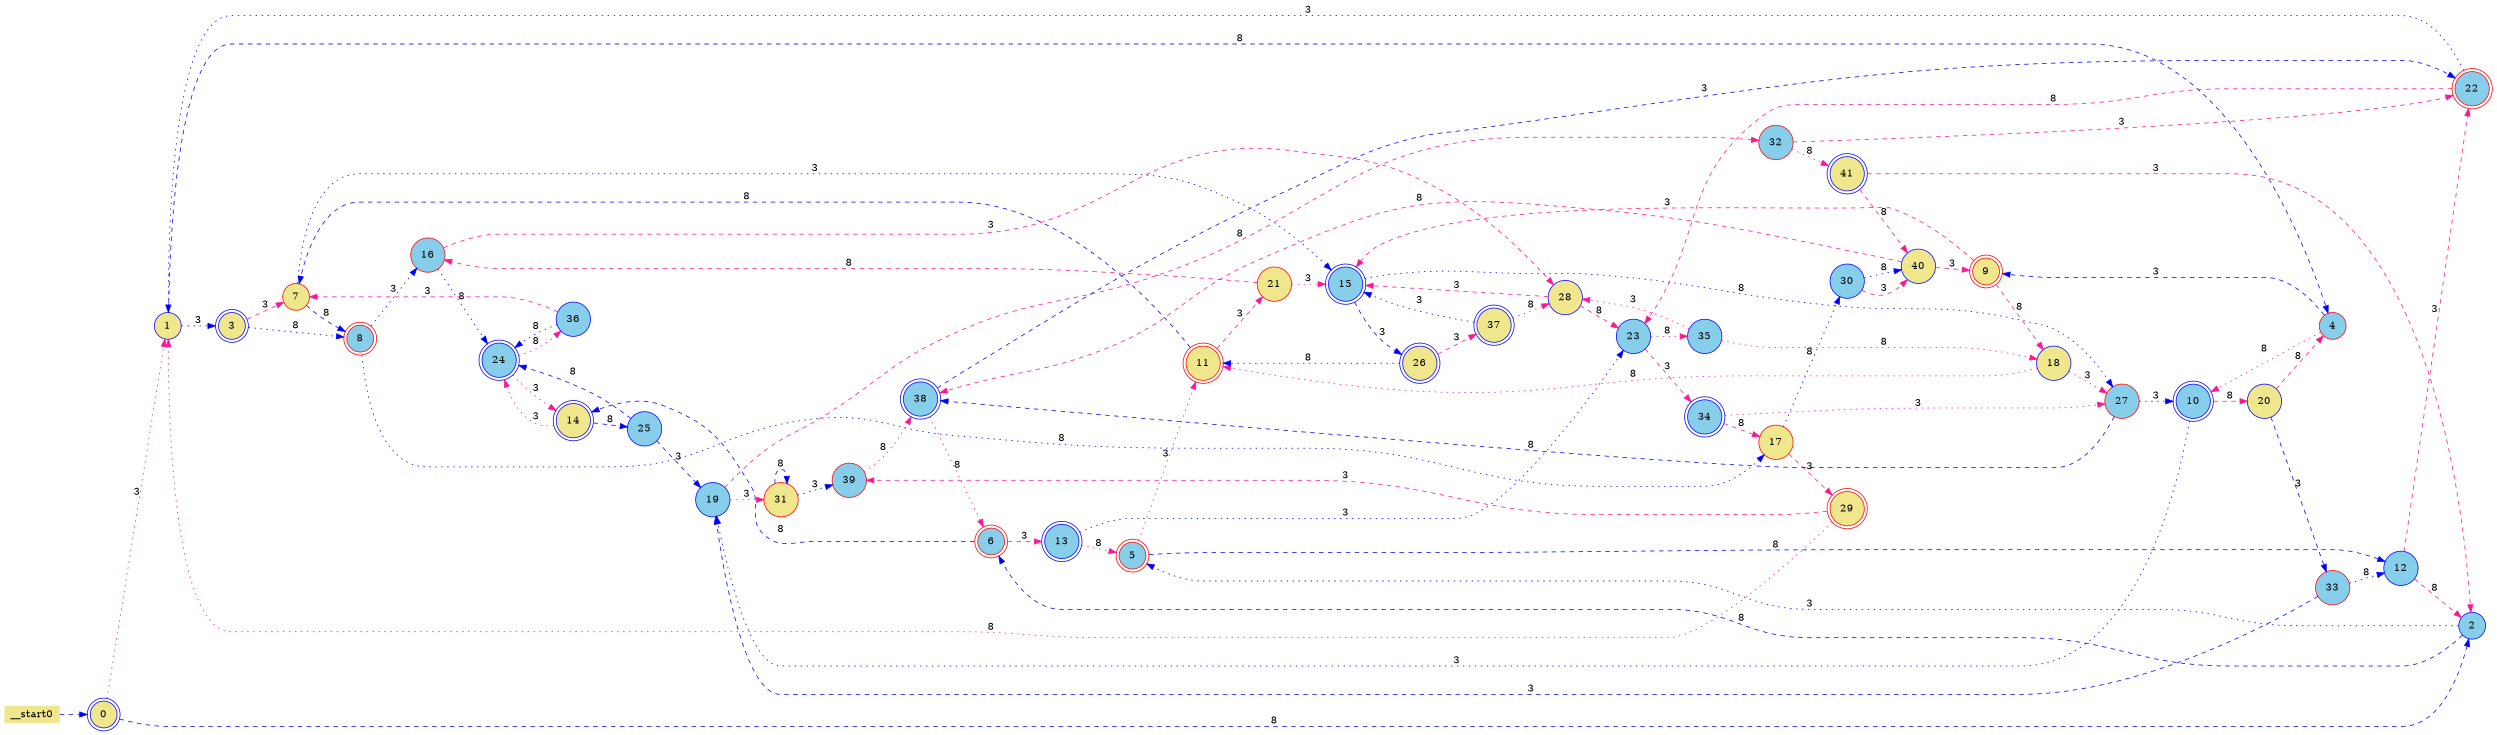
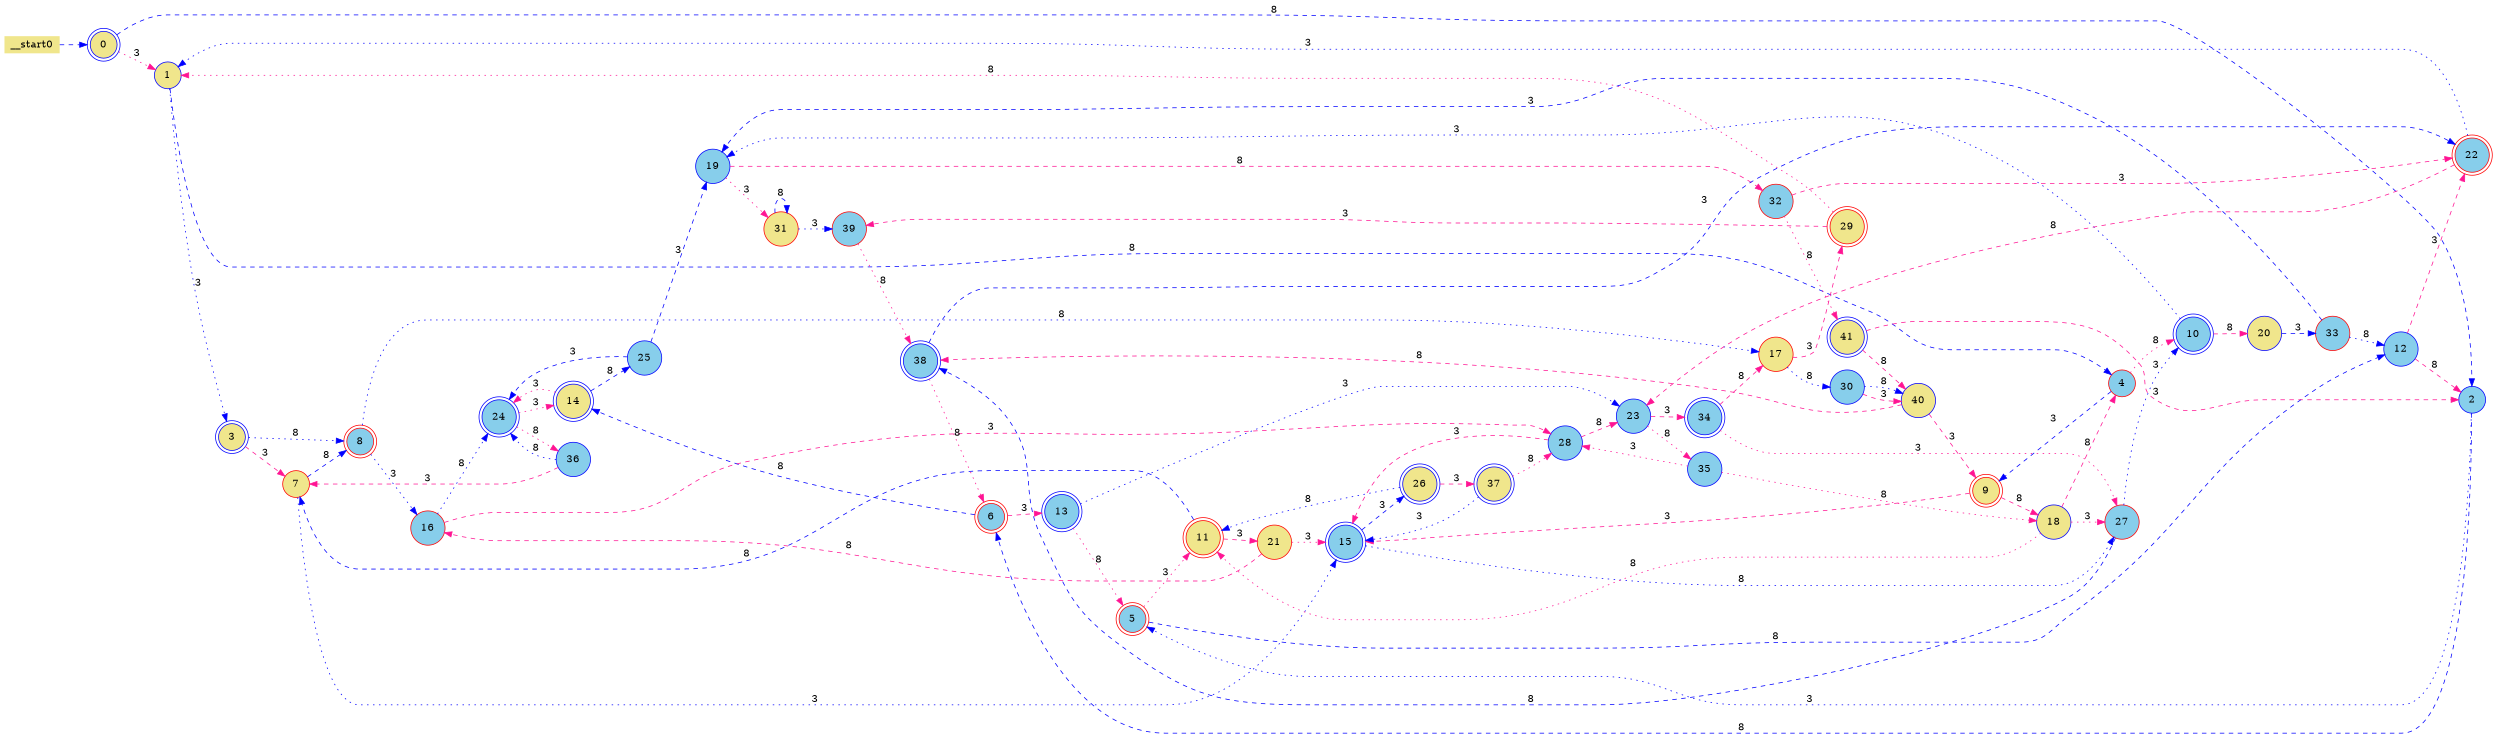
(1565, 298) -> (1565, 443)
(2297, 365) -> (2087, 455)
(573, 372) -> (573, 352)
